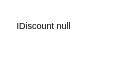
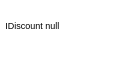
(57, 30) -> (45, 30)
